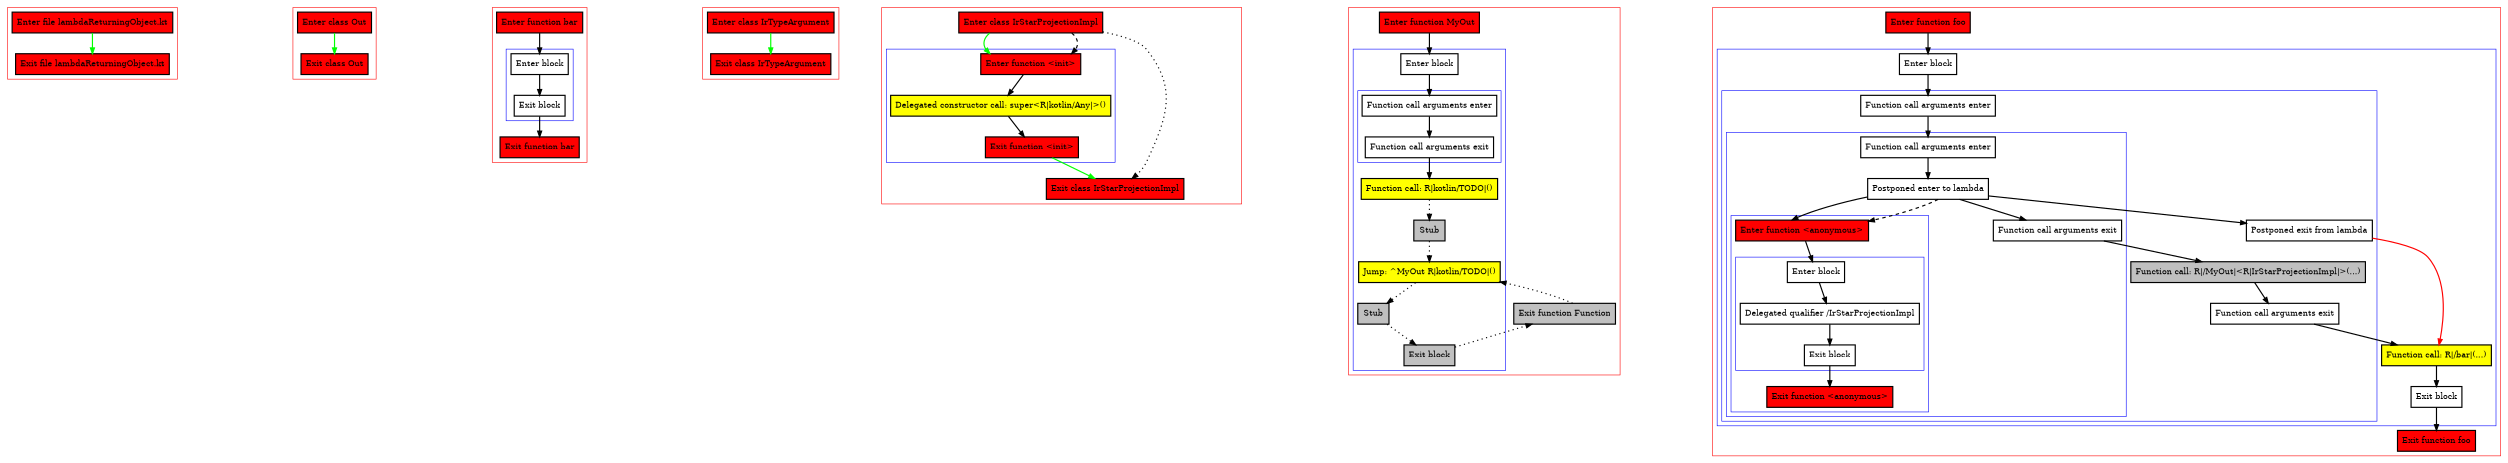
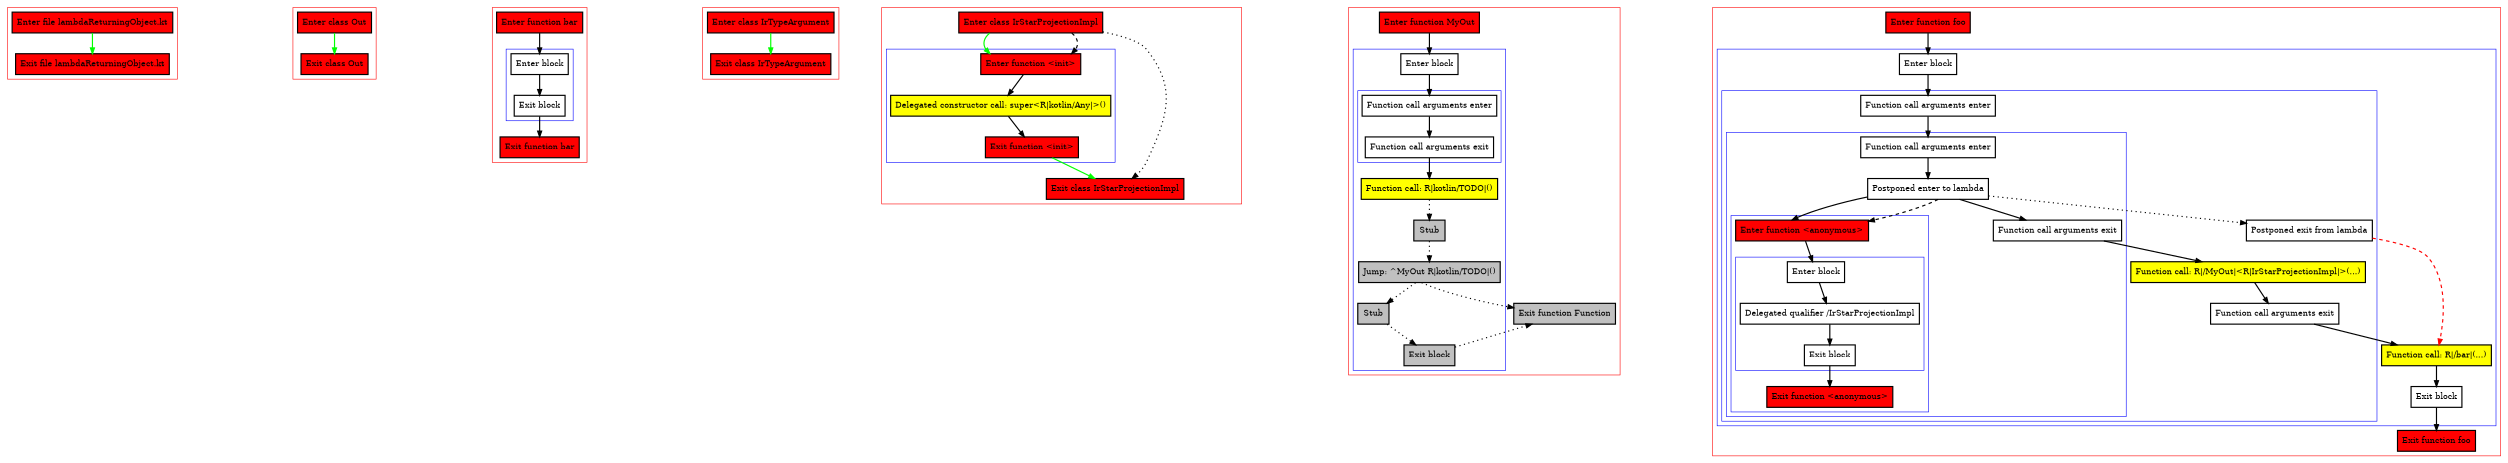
(2115, 209) -> (2115, 209)
(2435, 268) -> (2435, 268)
(1429, 272) -> (1429, 272)
(2248, 272) -> (2248, 272)
(1540, 292) -> (1464, 297)
